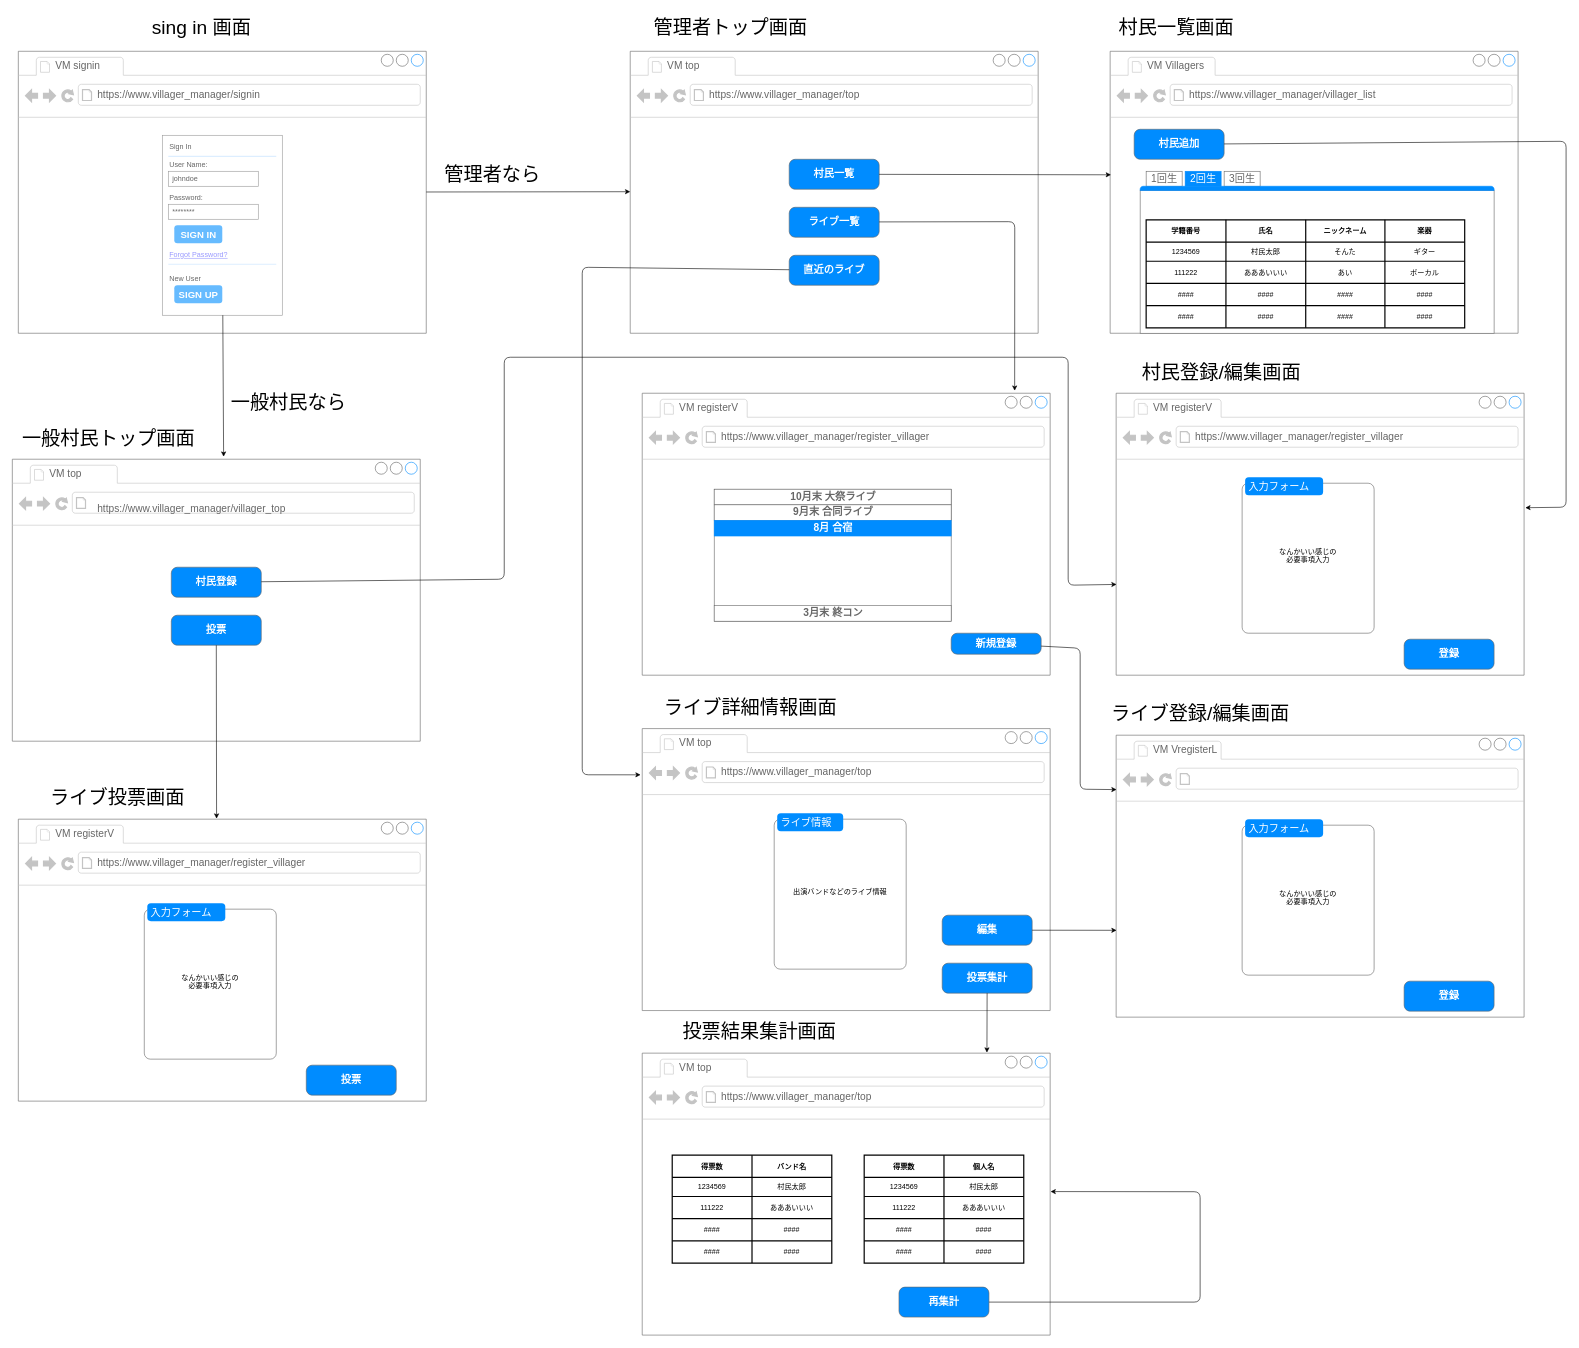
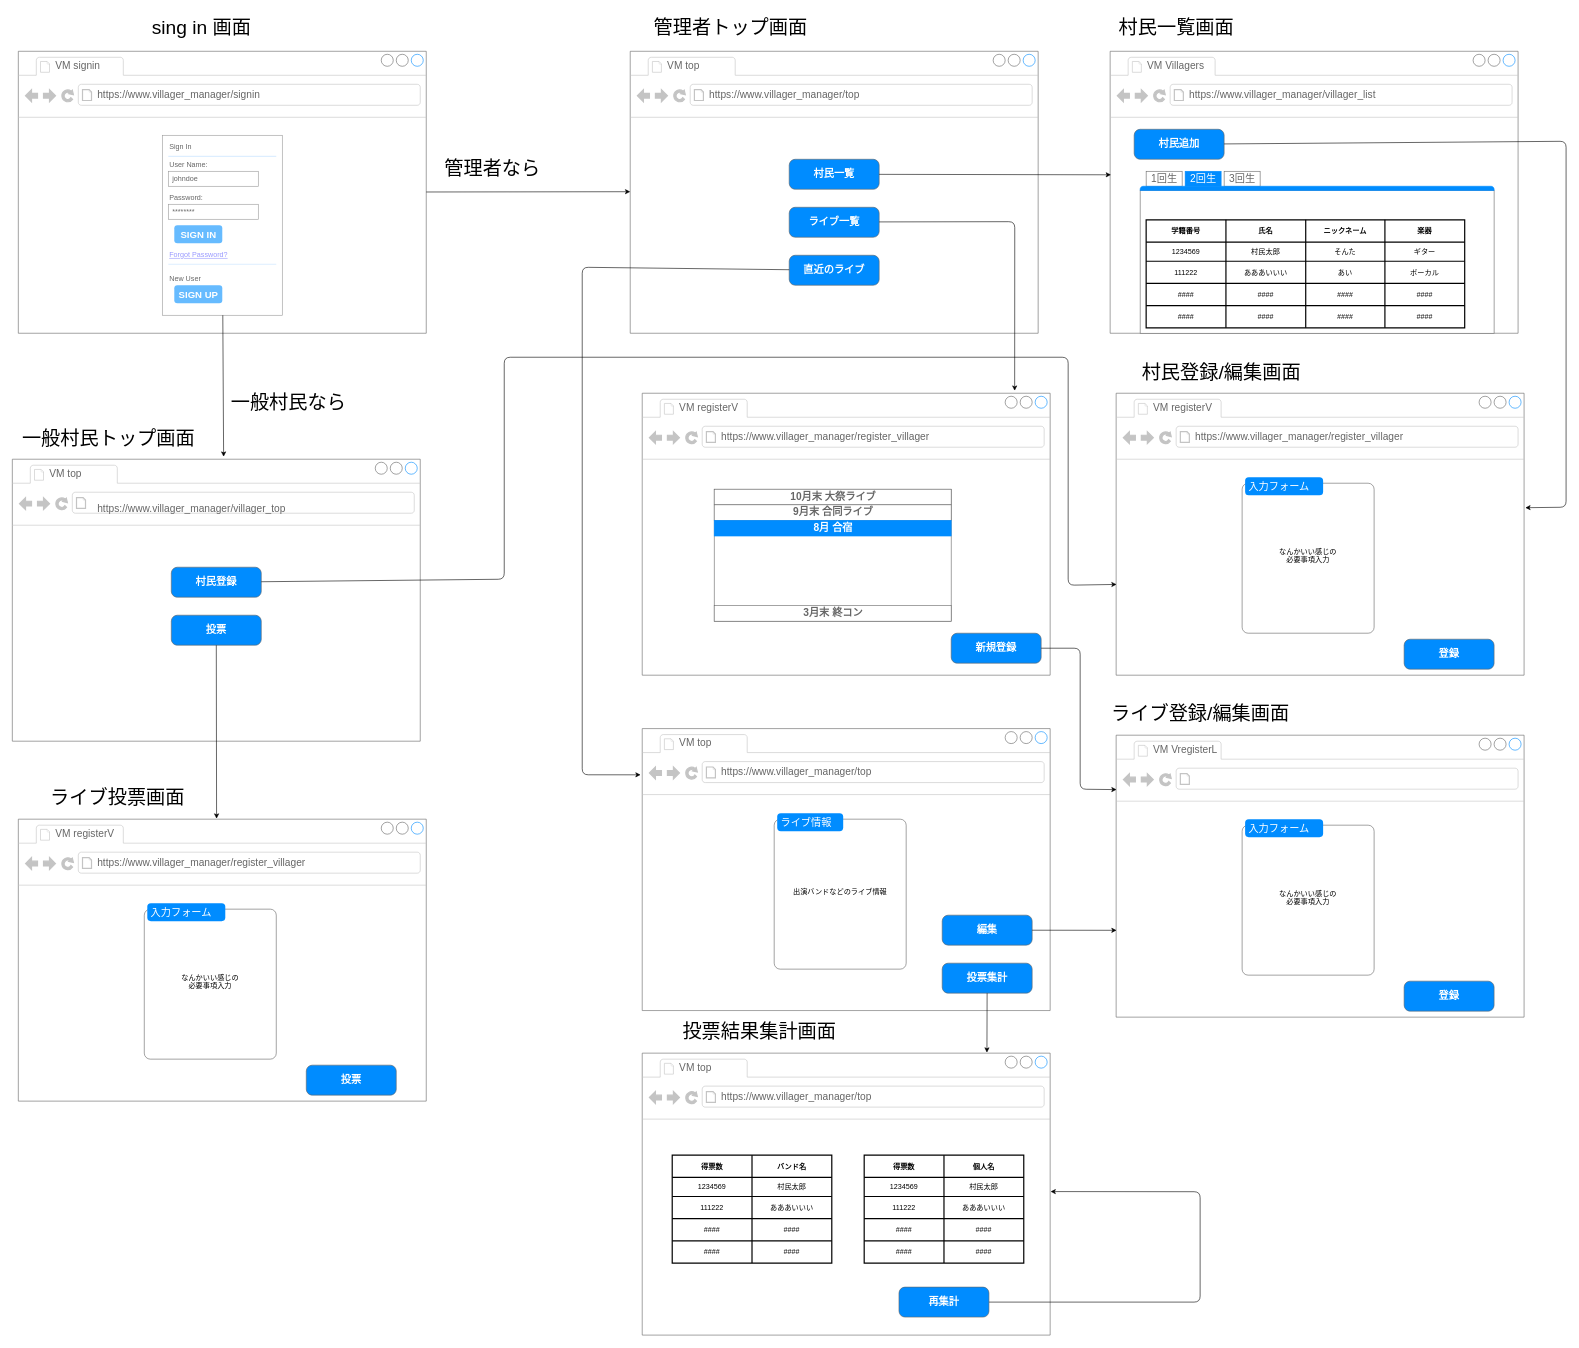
(492, 174) -> (492, 168)
(996, 644) -> (996, 648)
(750, 708) -> none
